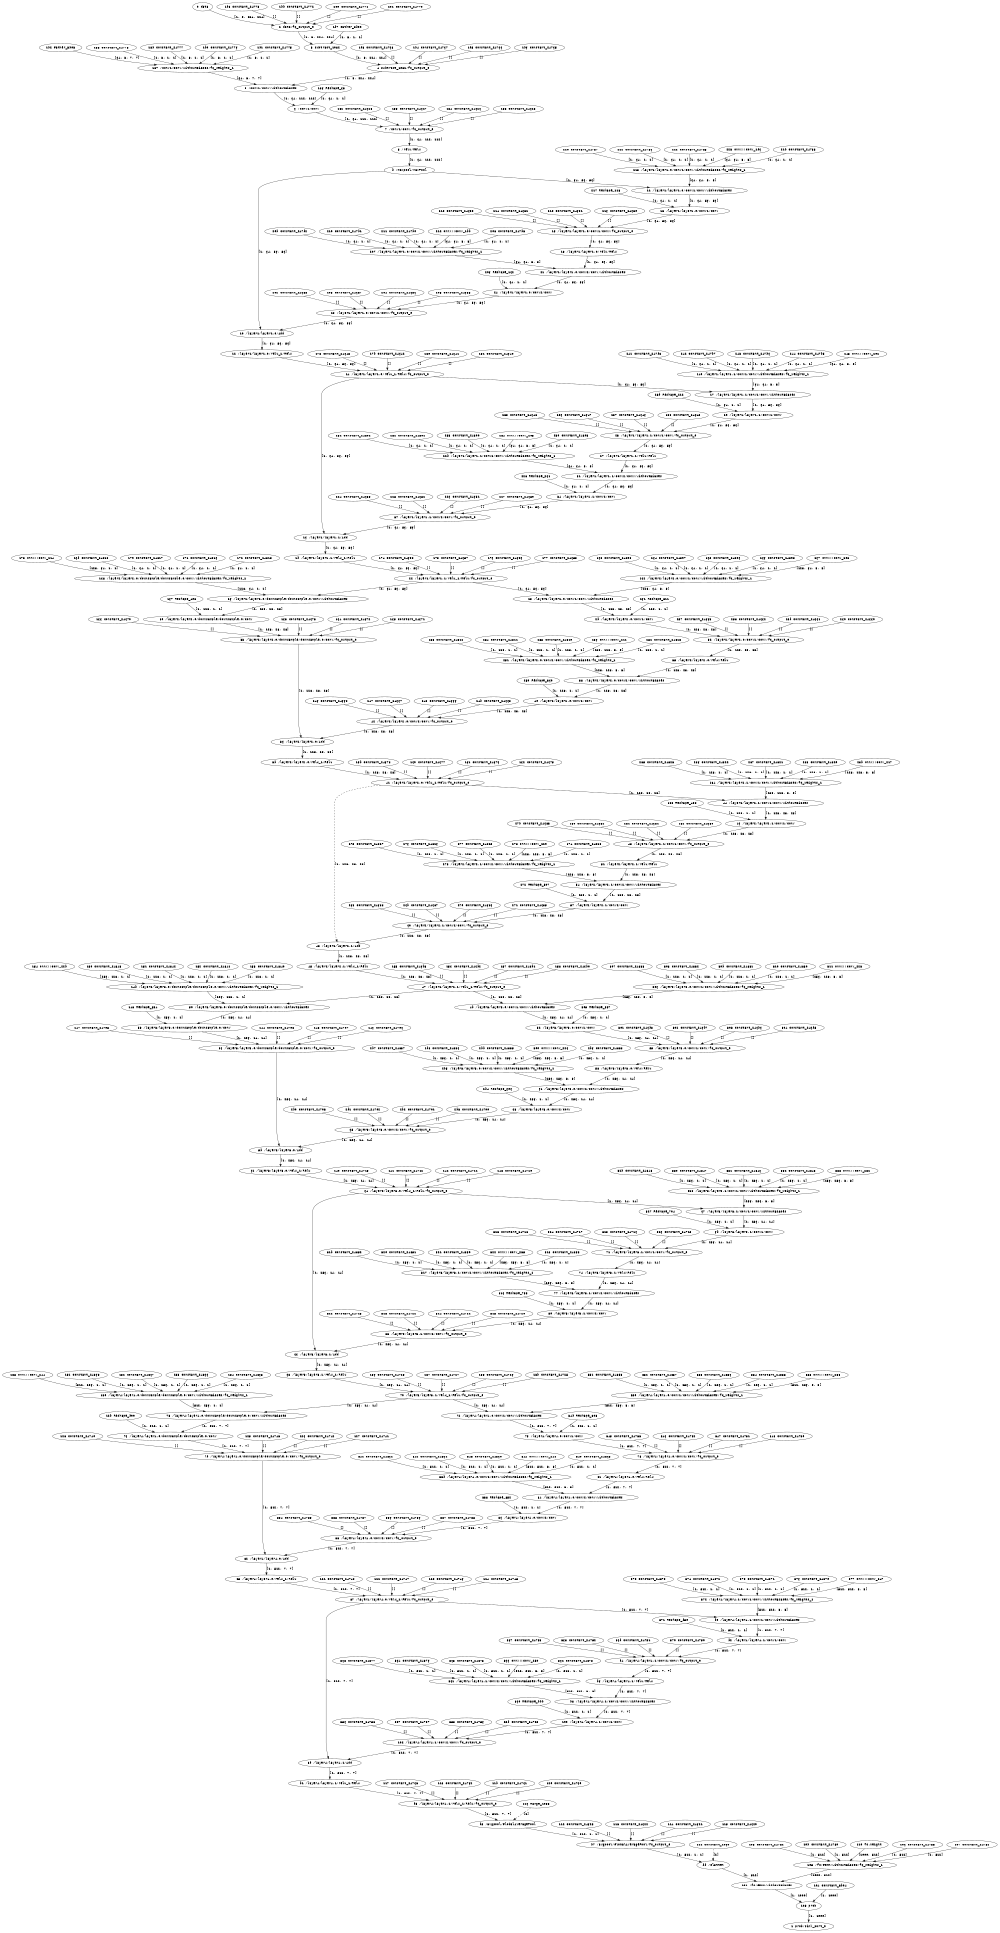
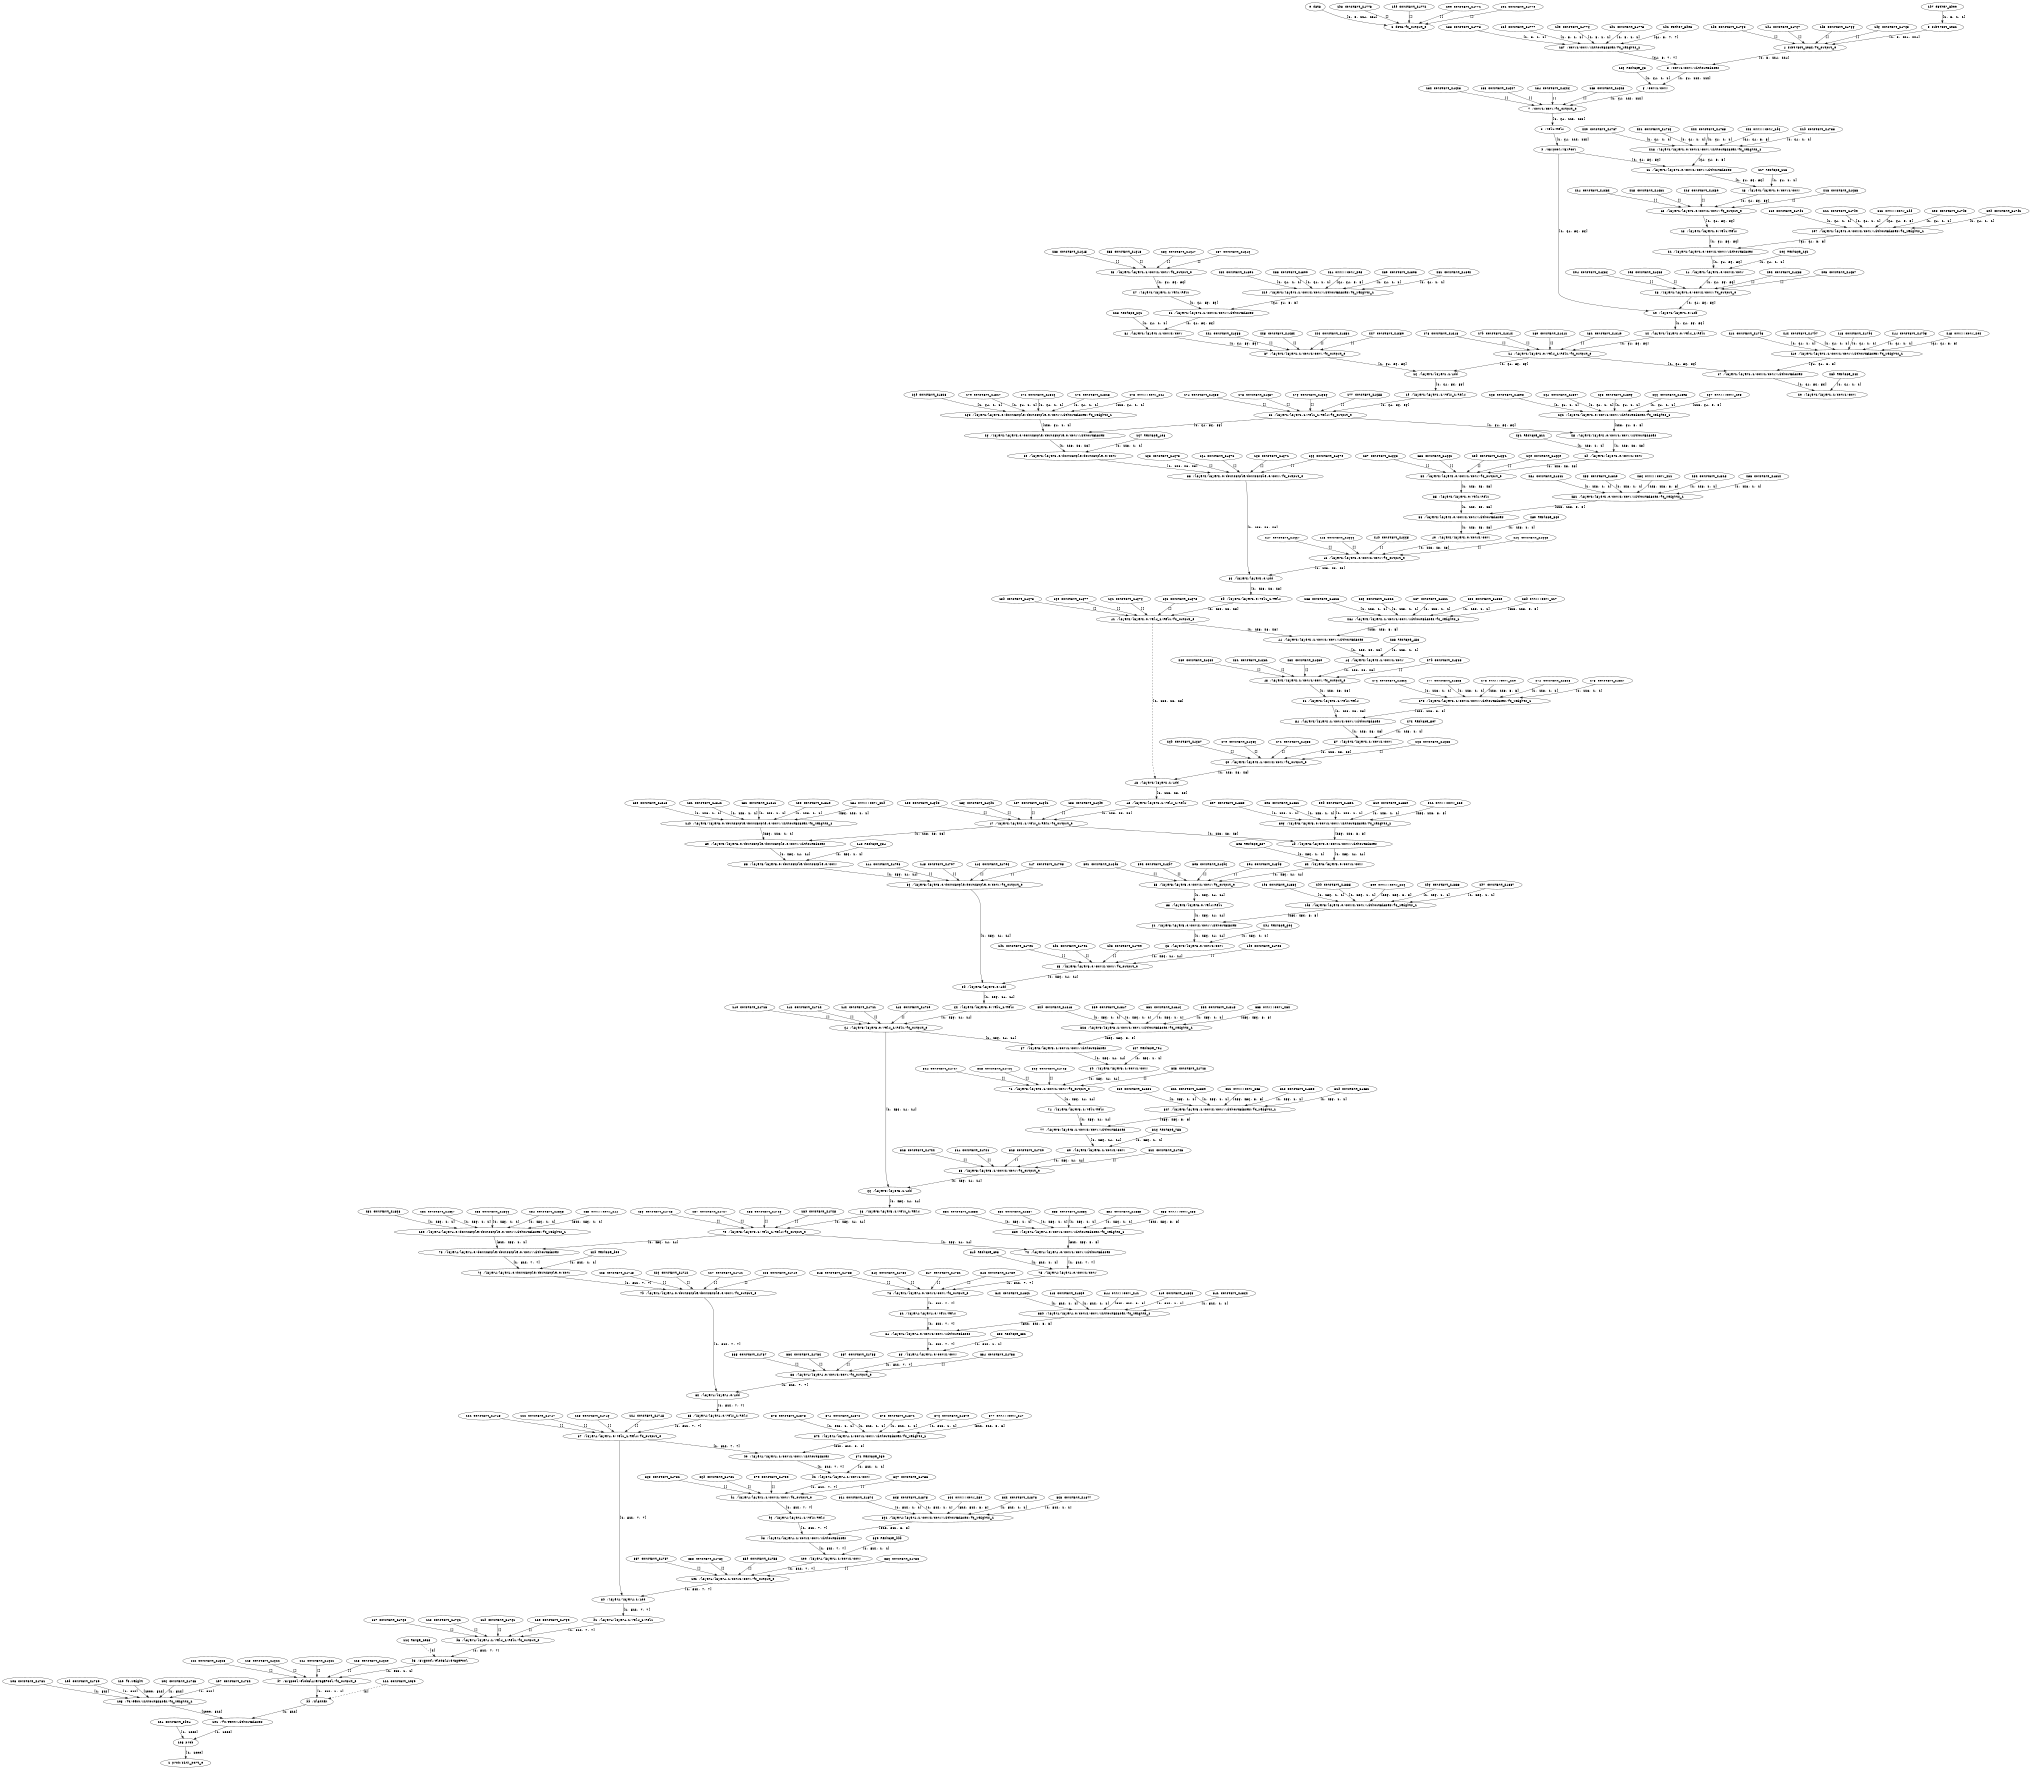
(303, 39) -> none
(706, 425) -> none
